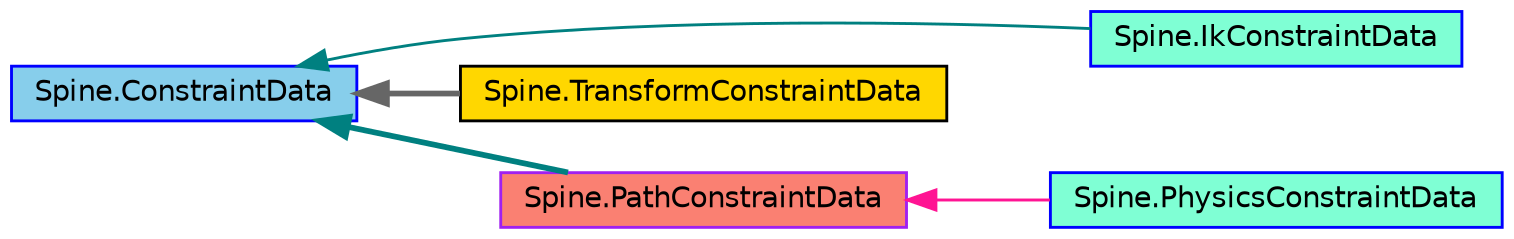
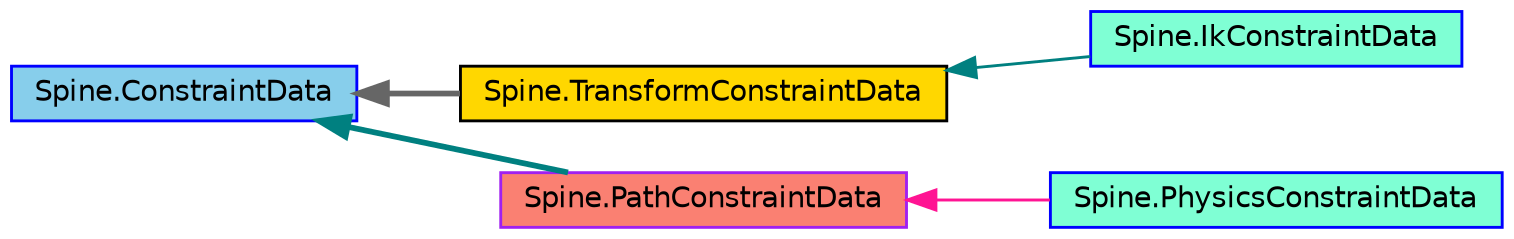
(708, 25) -> (1033, 62)
